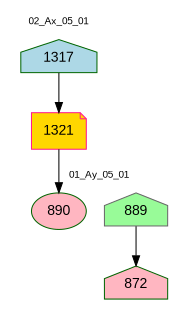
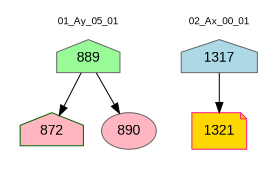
(59, 22) -> (219, 22)
(59, 58) -> (219, 58)
(59, 172) -> (105, 89)
(59, 211) -> (129, 131)
